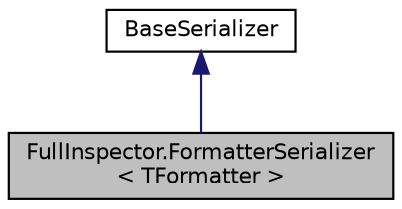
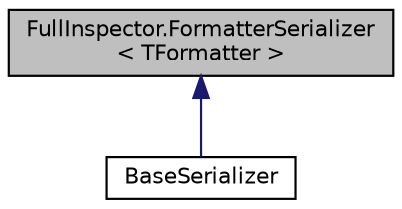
(201, 104) -> (201, 127)
